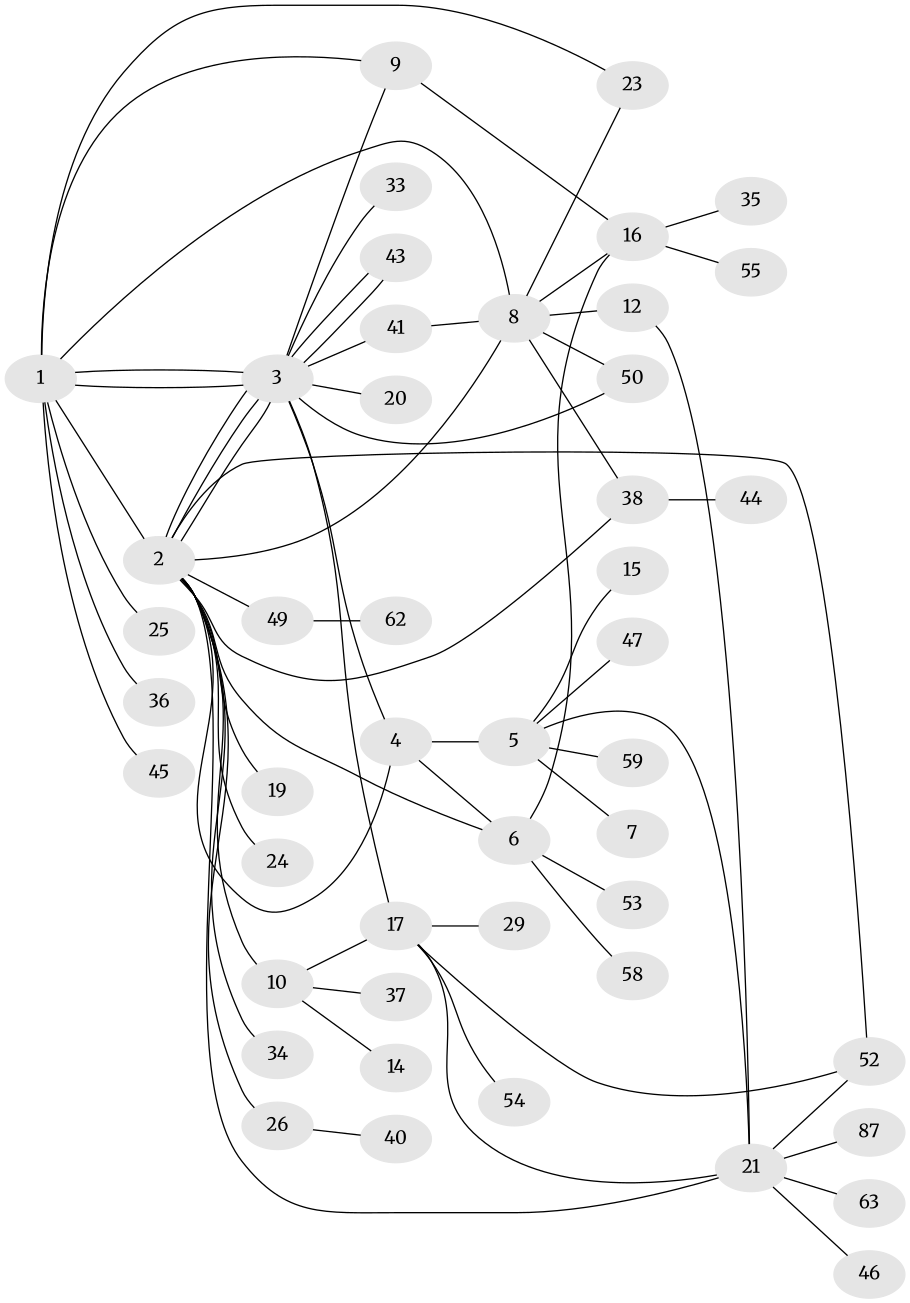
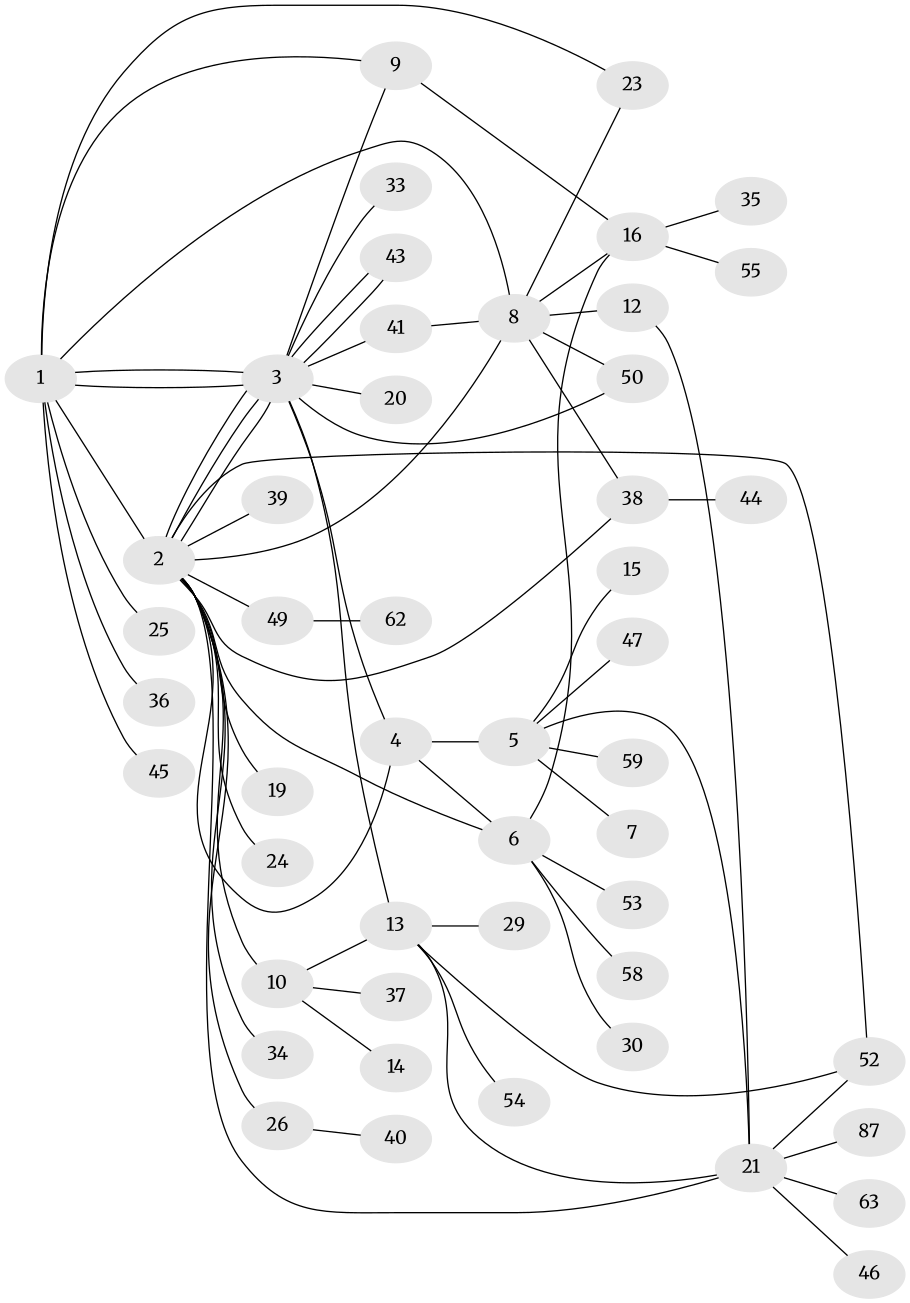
none -> (278, 500)
(396, 926) -> (396, 926)
none -> (633, 1047)
